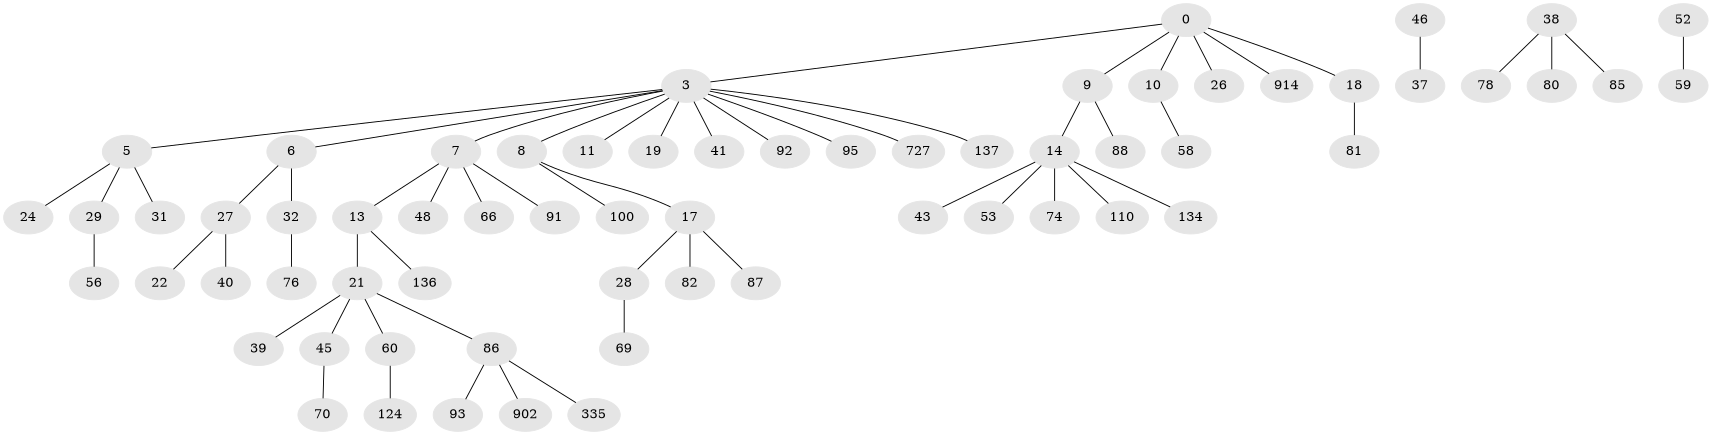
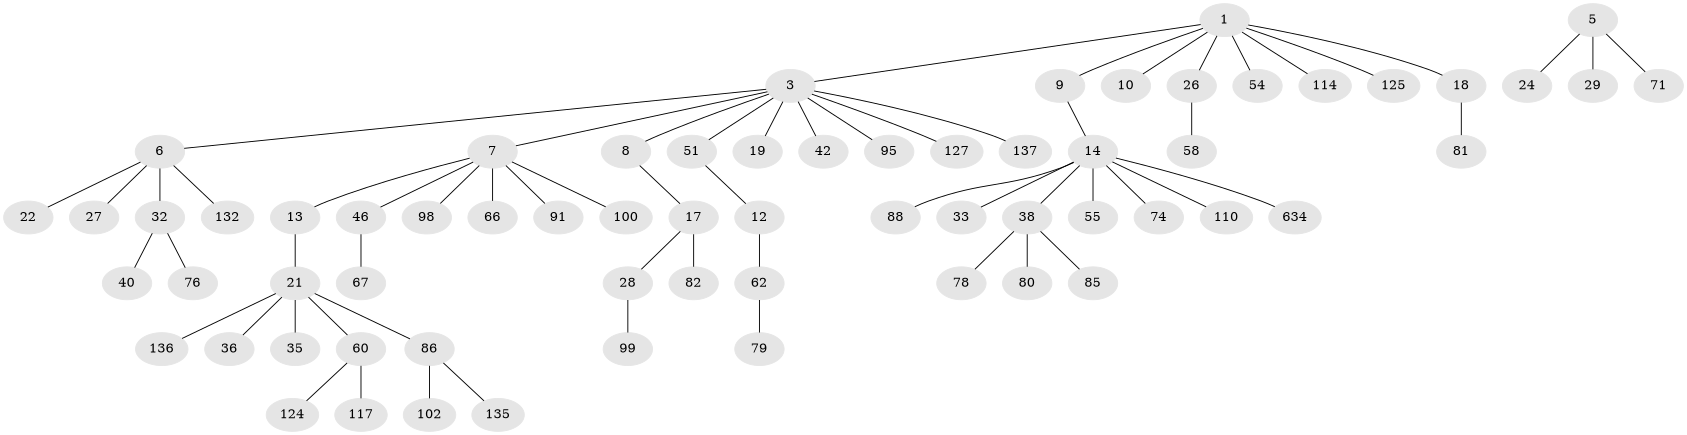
(1186, 20) -> (1225, 20)
(1683, 20) -> (759, 283)
none -> (1258, 86)
(1287, 86) -> (1325, 86)
none -> (1394, 86)
(1420, 86) -> (361, 283)
(1683, 86) -> (759, 349)
(407, 118) -> none
(1104, 119) -> (994, 185)
(1170, 119) -> (1192, 119)
(588, 152) -> (692, 152)
(719, 152) -> (823, 152)
(785, 152) -> none
(918, 152) -> (957, 152)
none -> (427, 185)
(572, 185) -> (559, 184)
none -> (1060, 185)
(160, 218) -> (1659, 86)
none -> (228, 218)
(423, 218) -> (427, 218)
none -> (759, 218)
(923, 218) -> (961, 218)
(989, 218) -> (1093, 218)
(1191, 218) -> (1295, 218)
(193, 250) -> (94, 185)
(226, 250) -> (143, 250)
(391, 250) -> (229, 316)
(94, 283) -> none
(756, 283) -> none
(259, 349) -> (229, 349)
(324, 349) -> (295, 349)
(624, 349) -> (628, 349)
(323, 415) -> none
none -> (361, 415)
(458, 415) -> none
(525, 415) -> (430, 415)
(594, 415) -> (498, 415)
